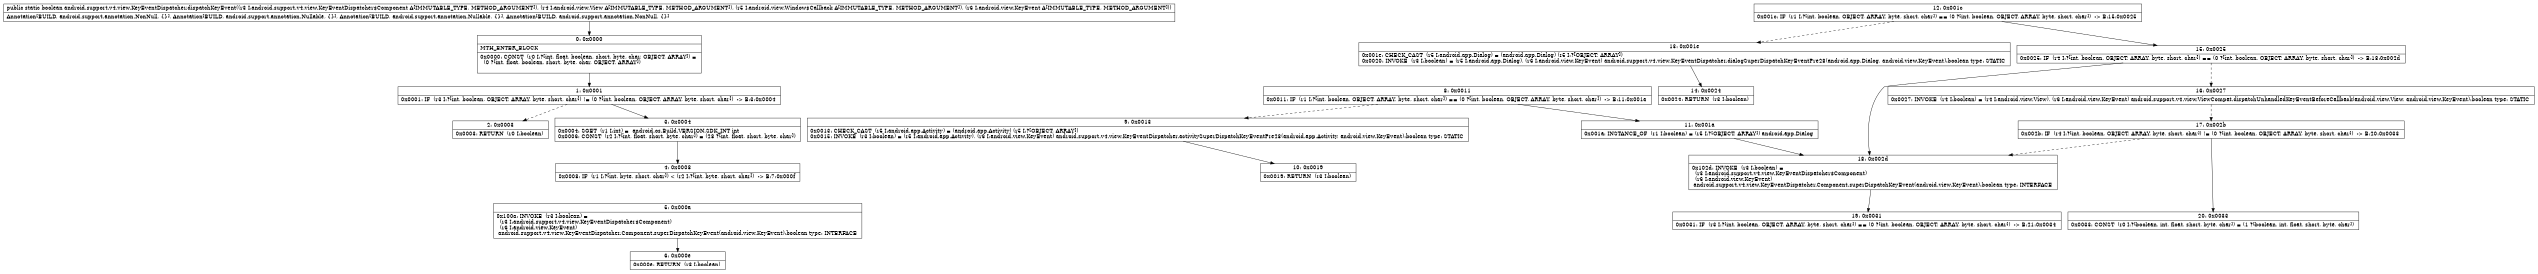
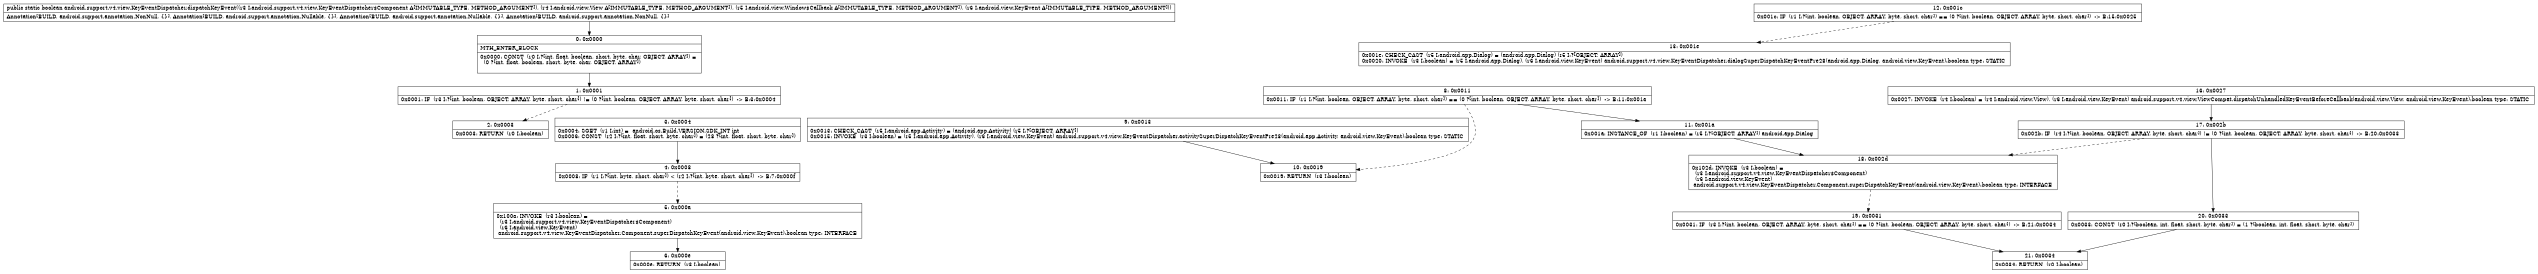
(2211, 54) -> none
(1706, 96) -> none
(628, 111) -> none
(1313, 111) -> (1438, 158)
(2211, 111) -> (2211, 111)
none -> (678, 190)
(1870, 199) -> (1870, 199)
none -> (2040, 261)
